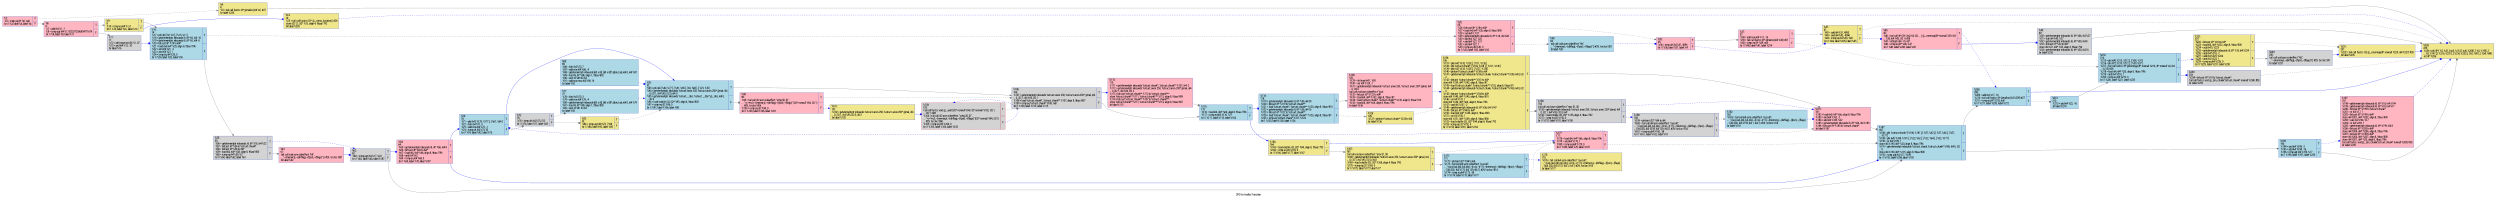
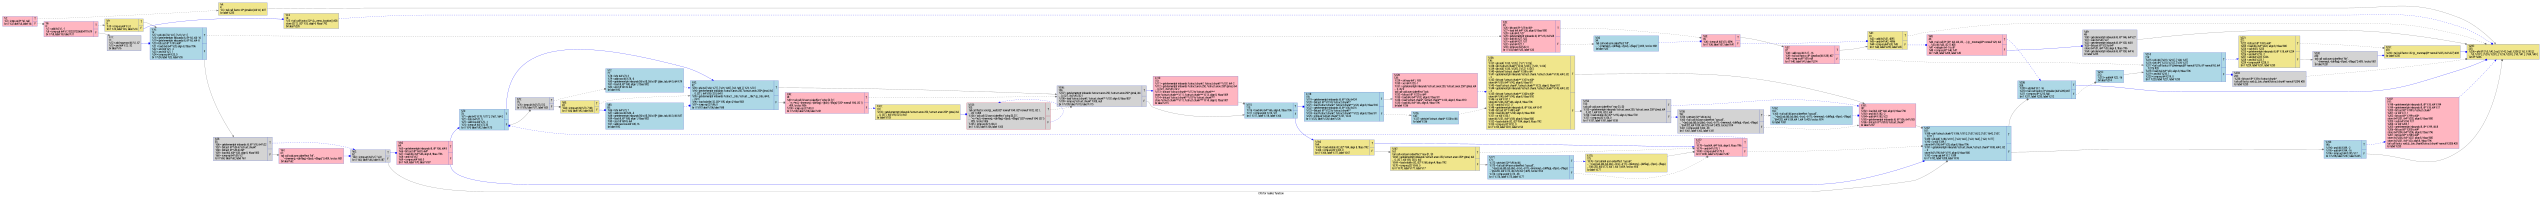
none -> (601, 110)
(1390, 118) -> (1435, 118)
none -> (1680, 154)
